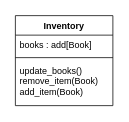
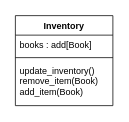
(55, 71) -> (64, 71)
